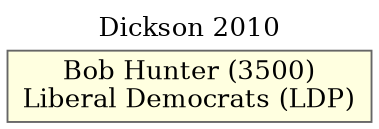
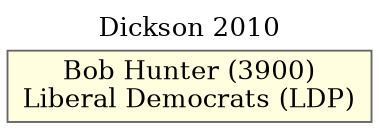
(190, 86) -> (190, 86)
